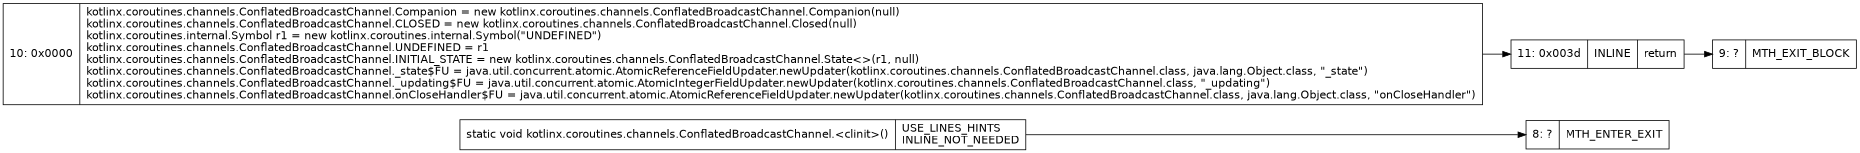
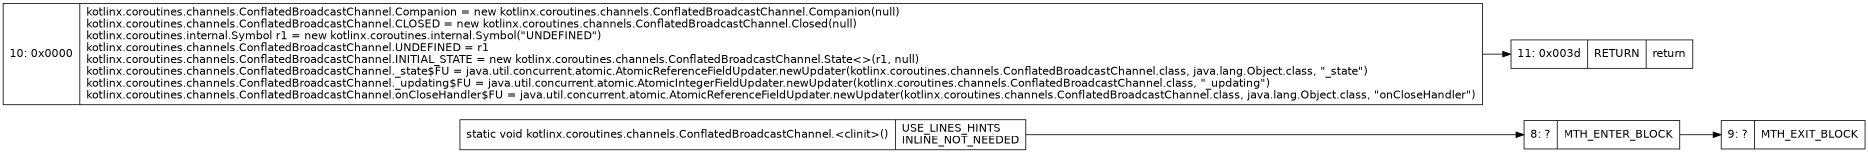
(1613, 54) -> (1617, 54)
(1694, 54) -> (1696, 135)
(1614, 134) -> (1618, 134)
